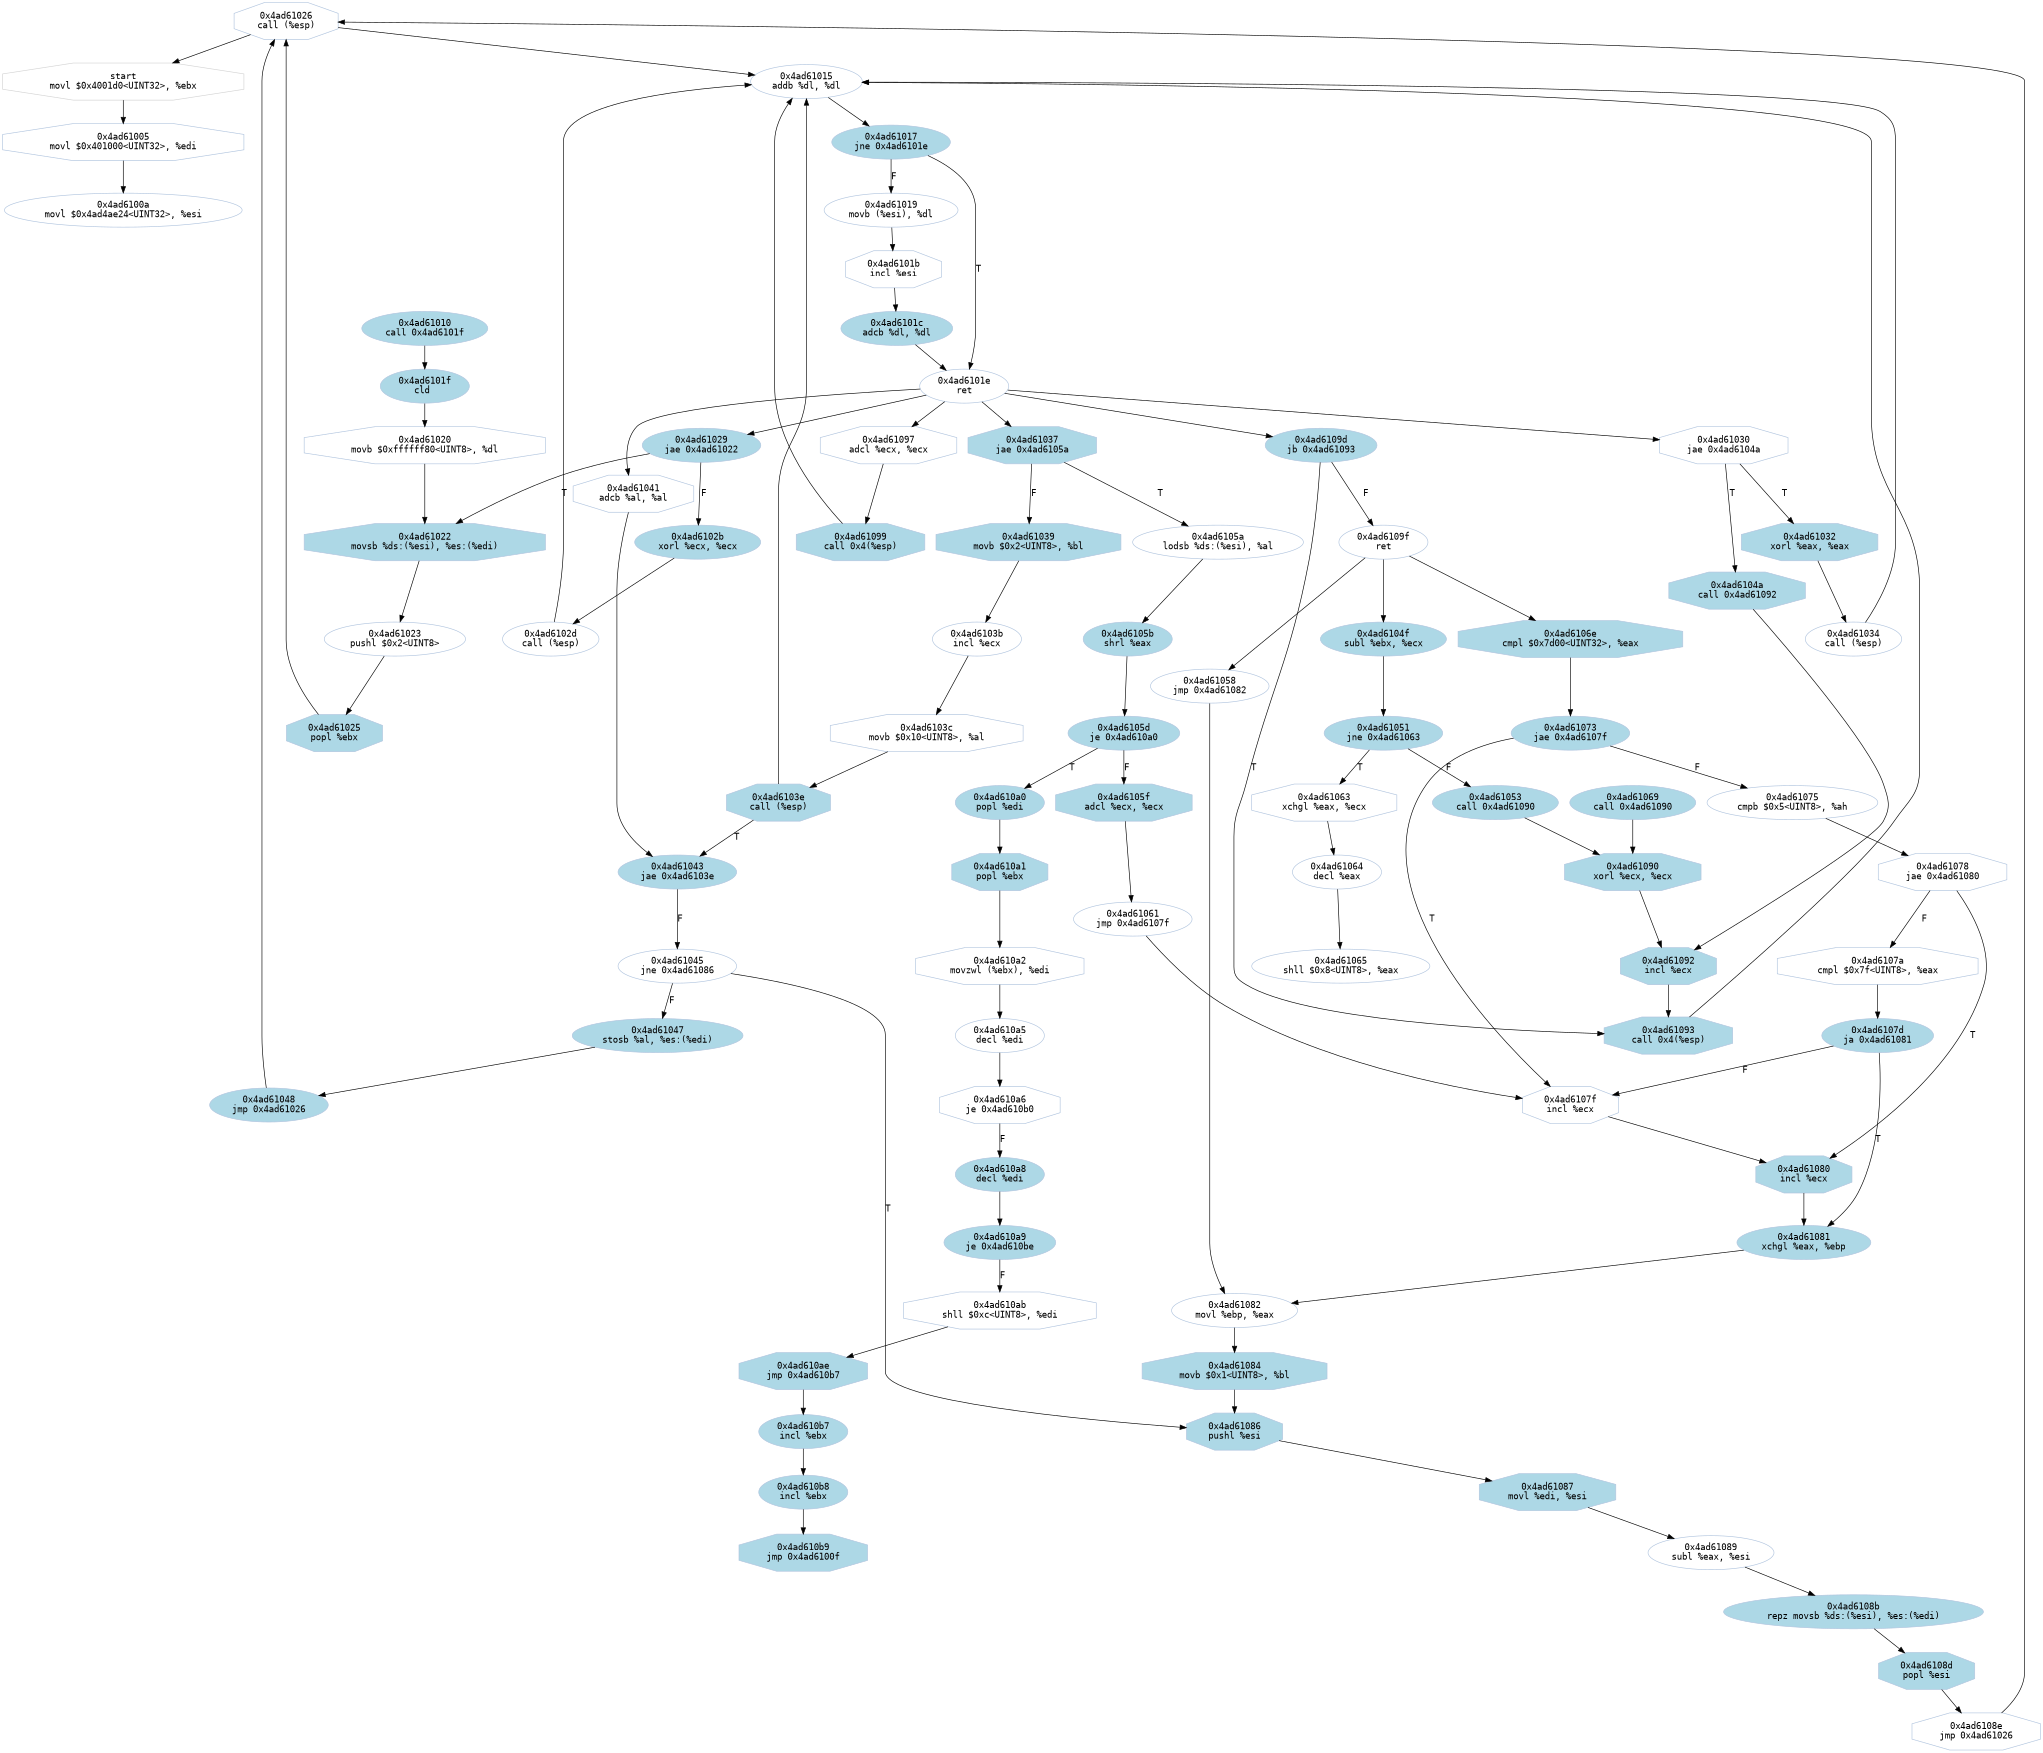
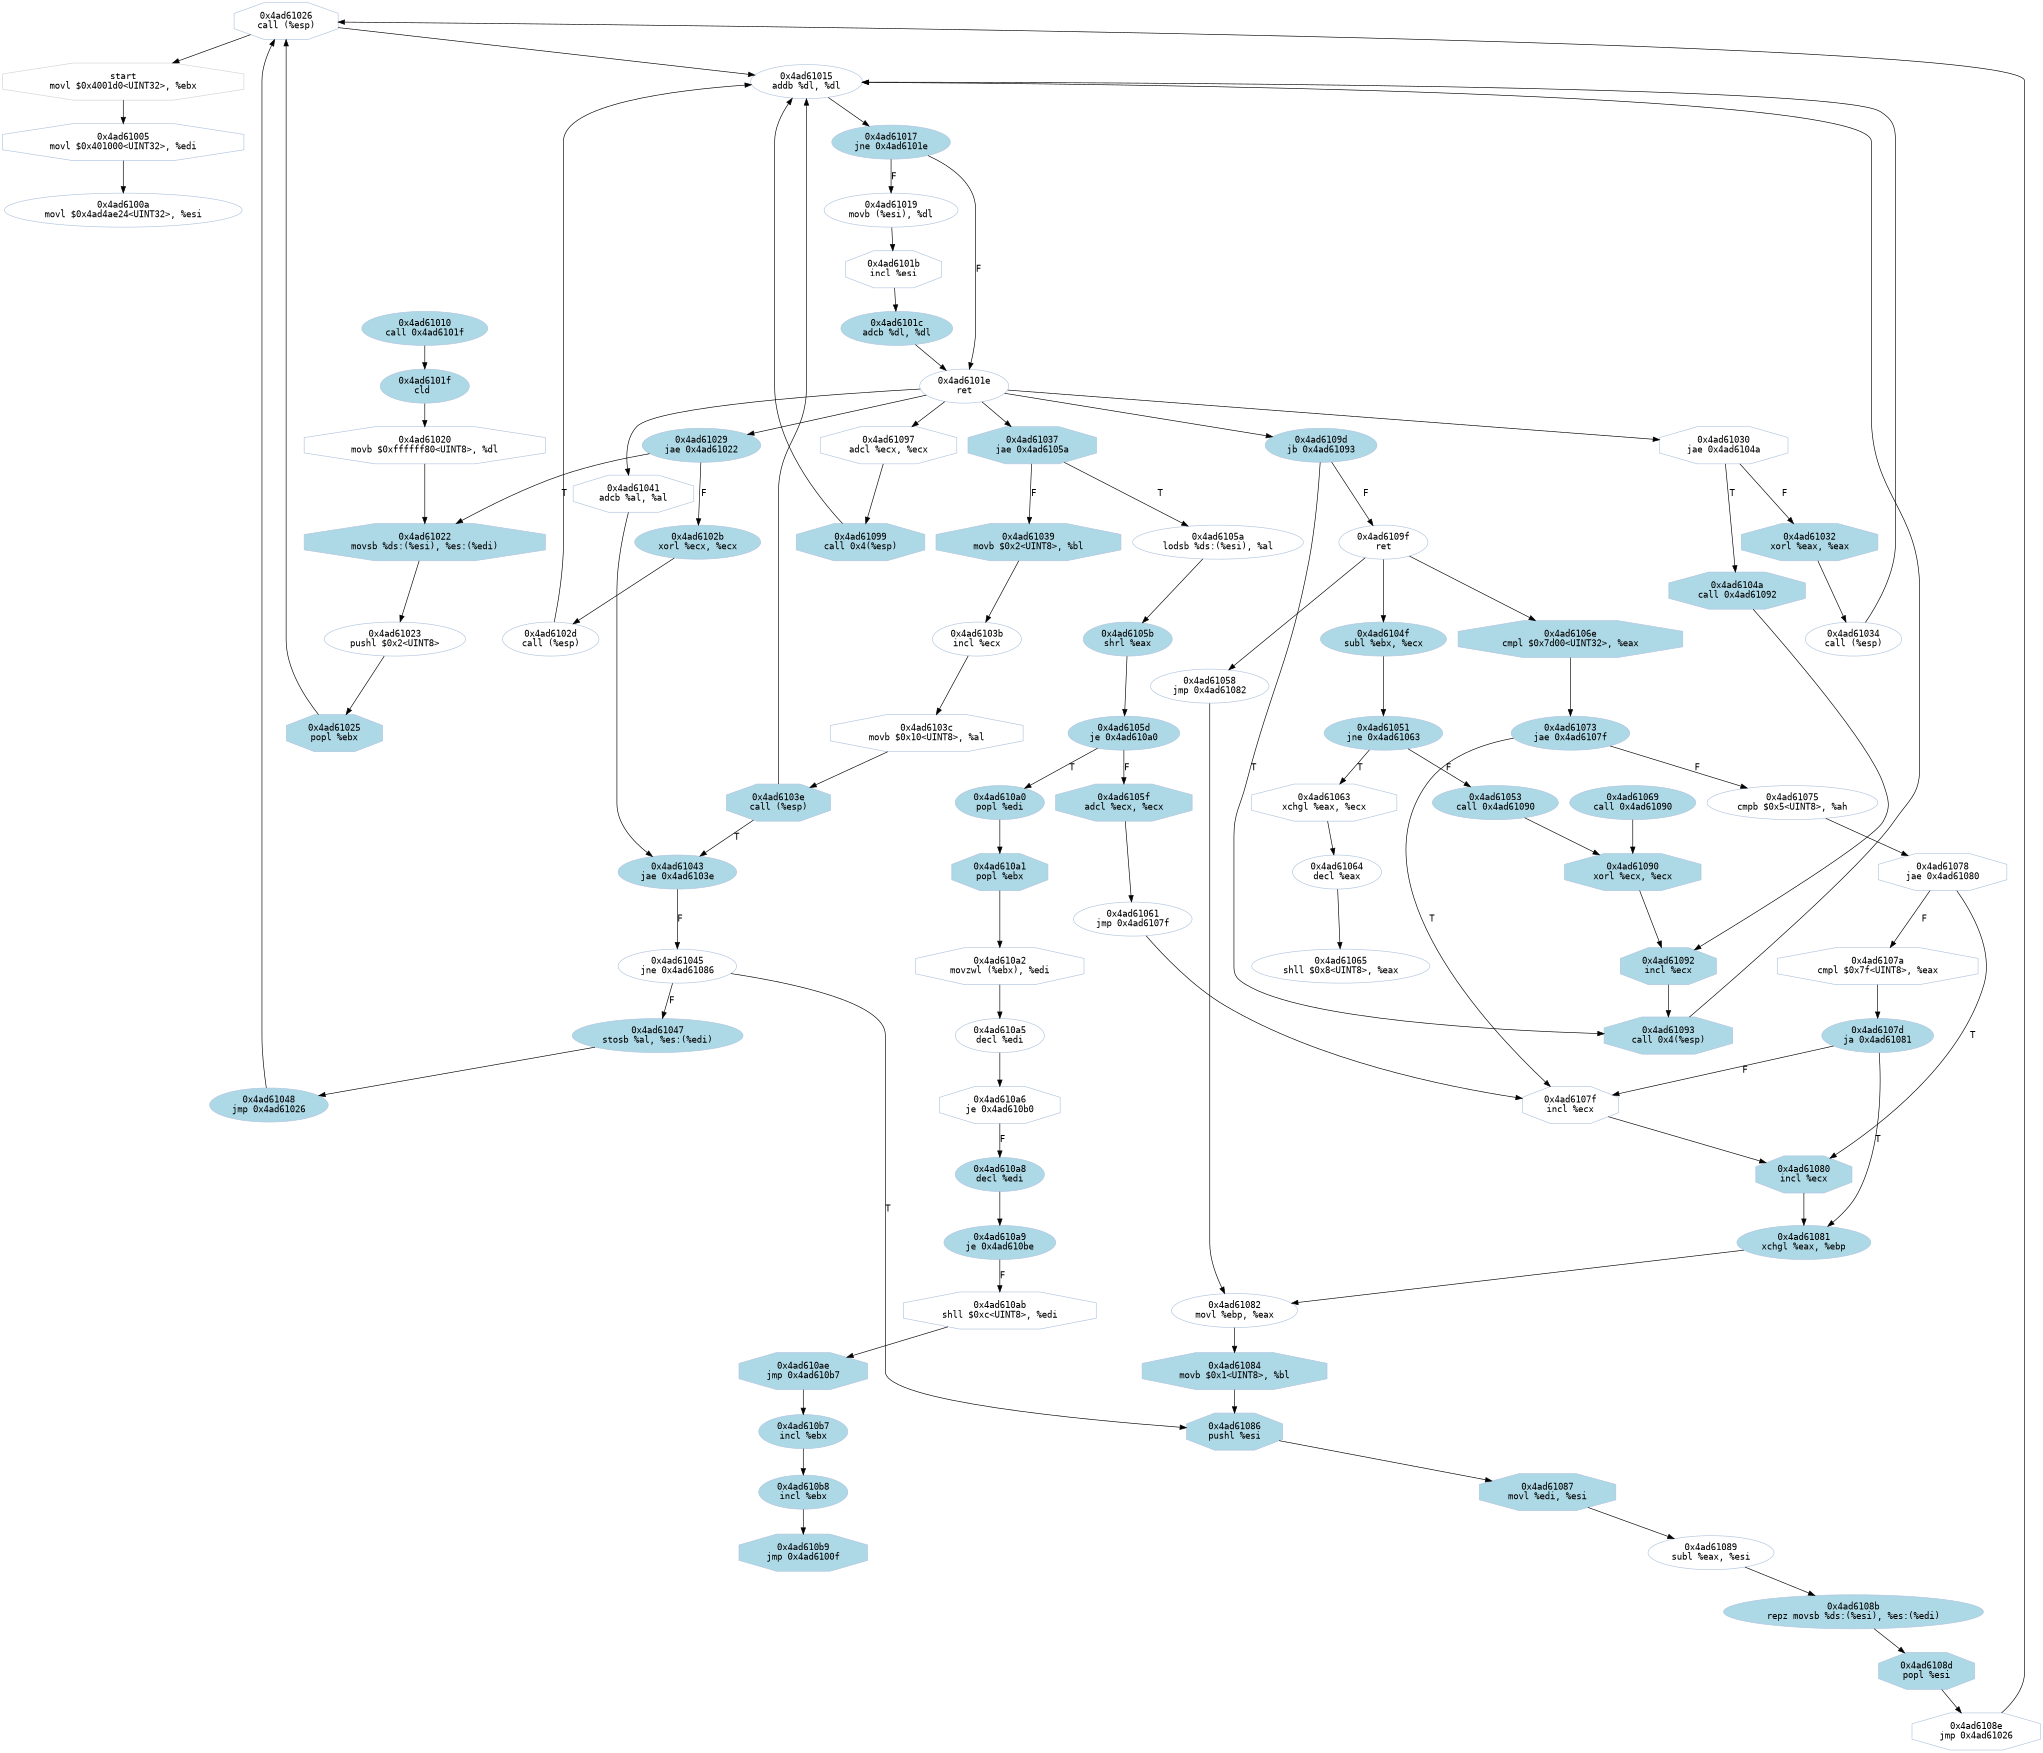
(979, 269) -> (979, 269)
(1784, 494) -> (1784, 494)
